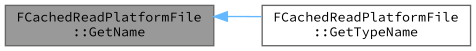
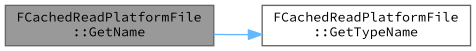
(245, 16) -> (231, 35)
